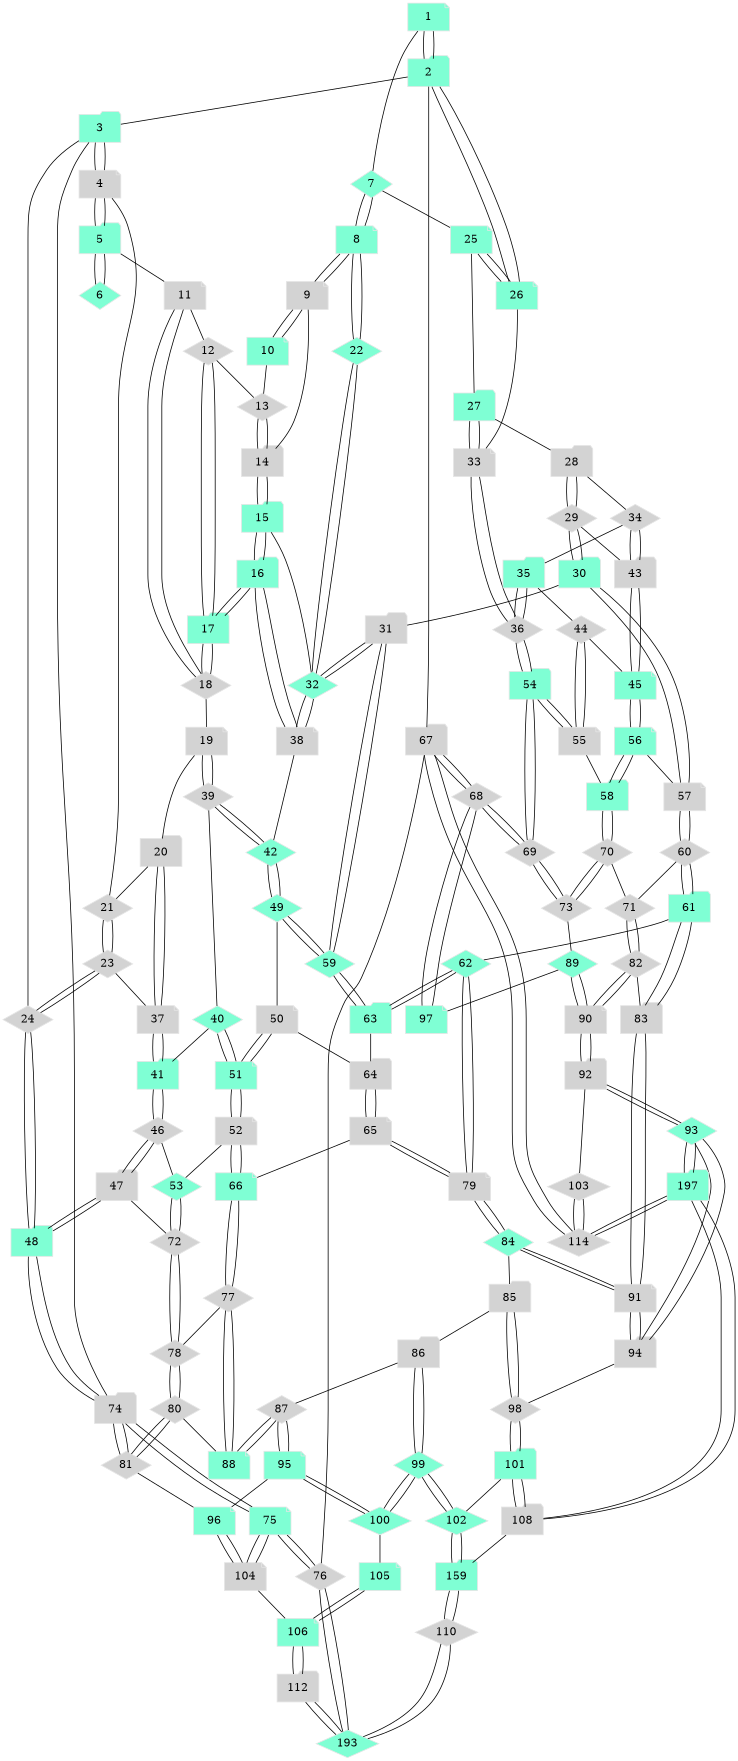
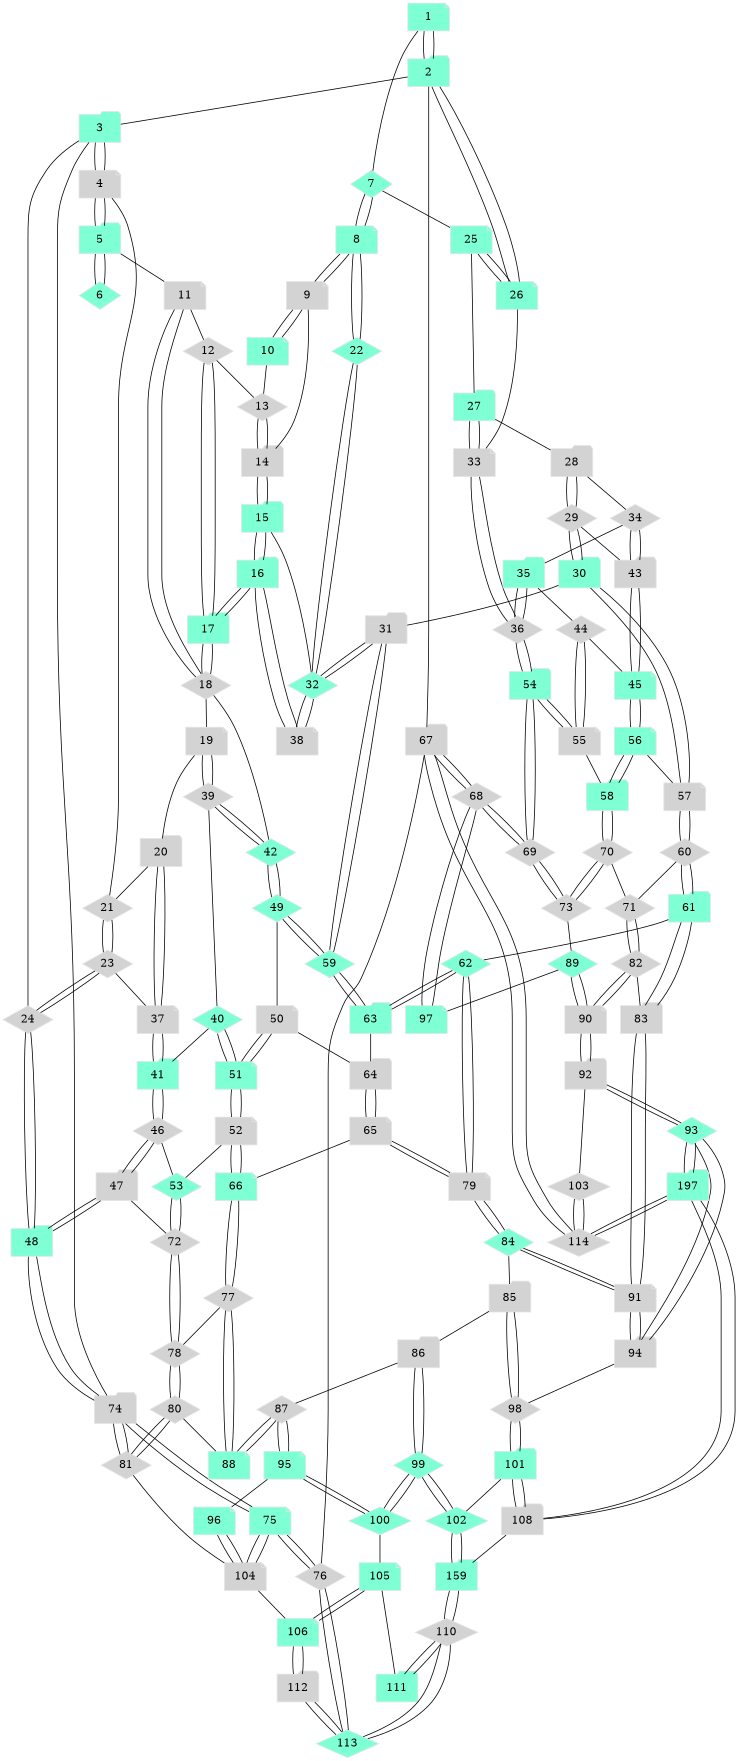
(284, 798) -> (249, 764)
(166, 1490) -> (175, 1523)
none -> (397, 1688)
(347, 1744) -> (347, 1744)
